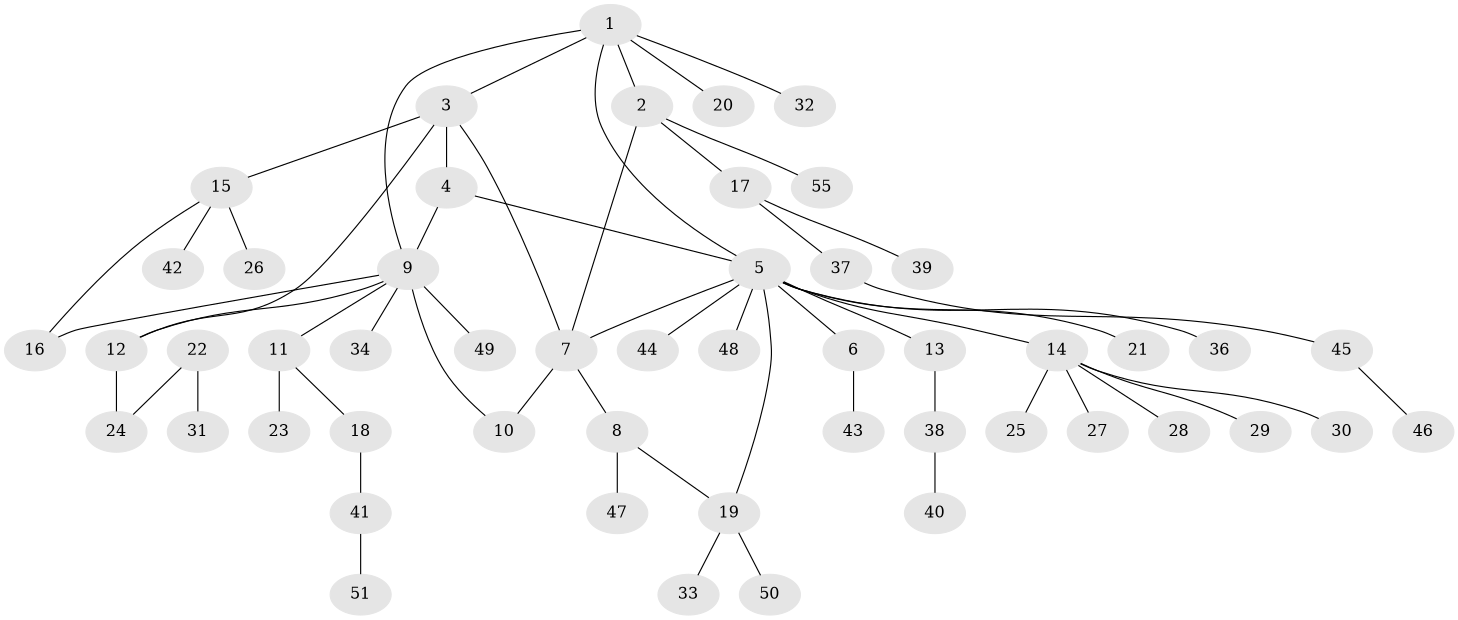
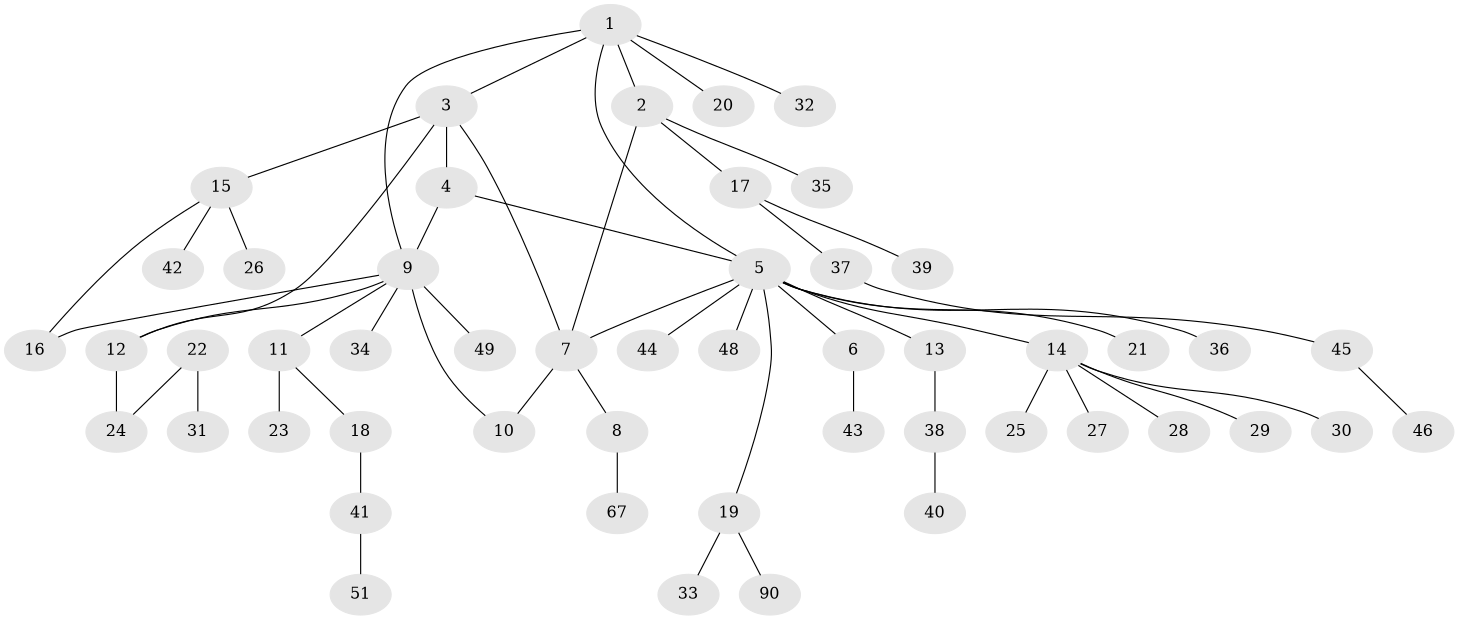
(822, 188) -> (822, 188)
(673, 473) -> none
(617, 513) -> (617, 513)
(770, 595) -> (770, 595)
